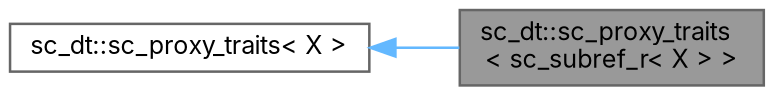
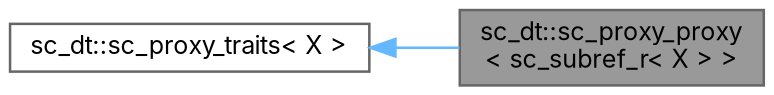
(612, 48) -> (612, 48)
